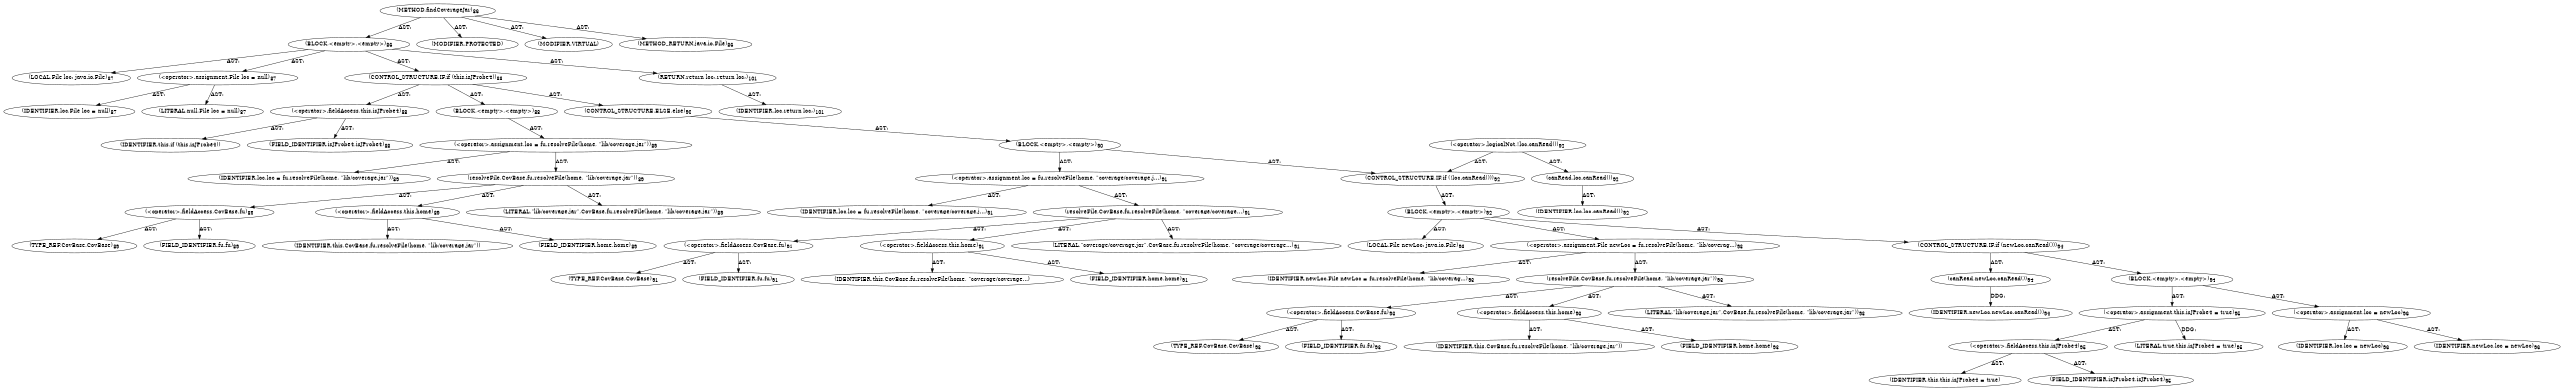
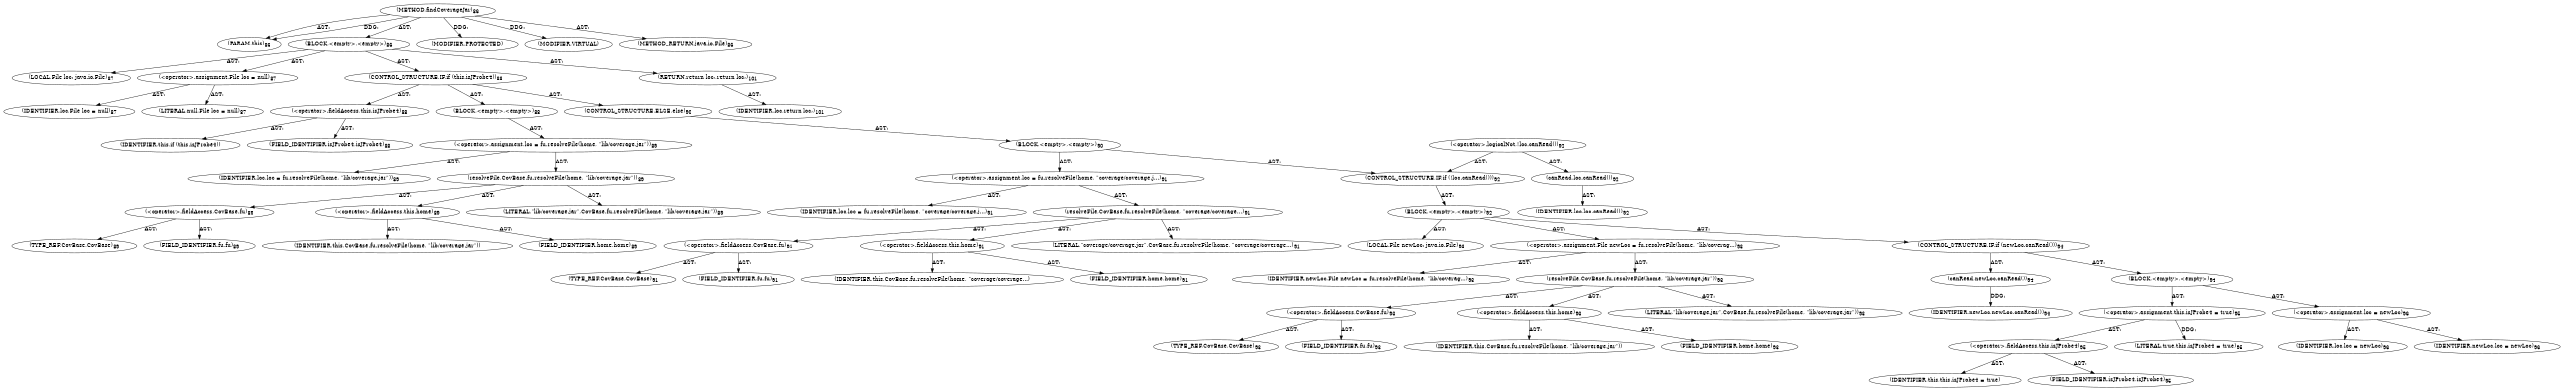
(462, 28) -> (462, 28)
(518, 28) -> (518, 28)
none -> (249, 44)
